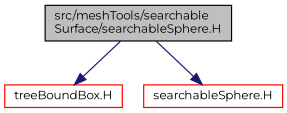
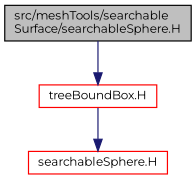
(175, 59) -> (98, 123)
